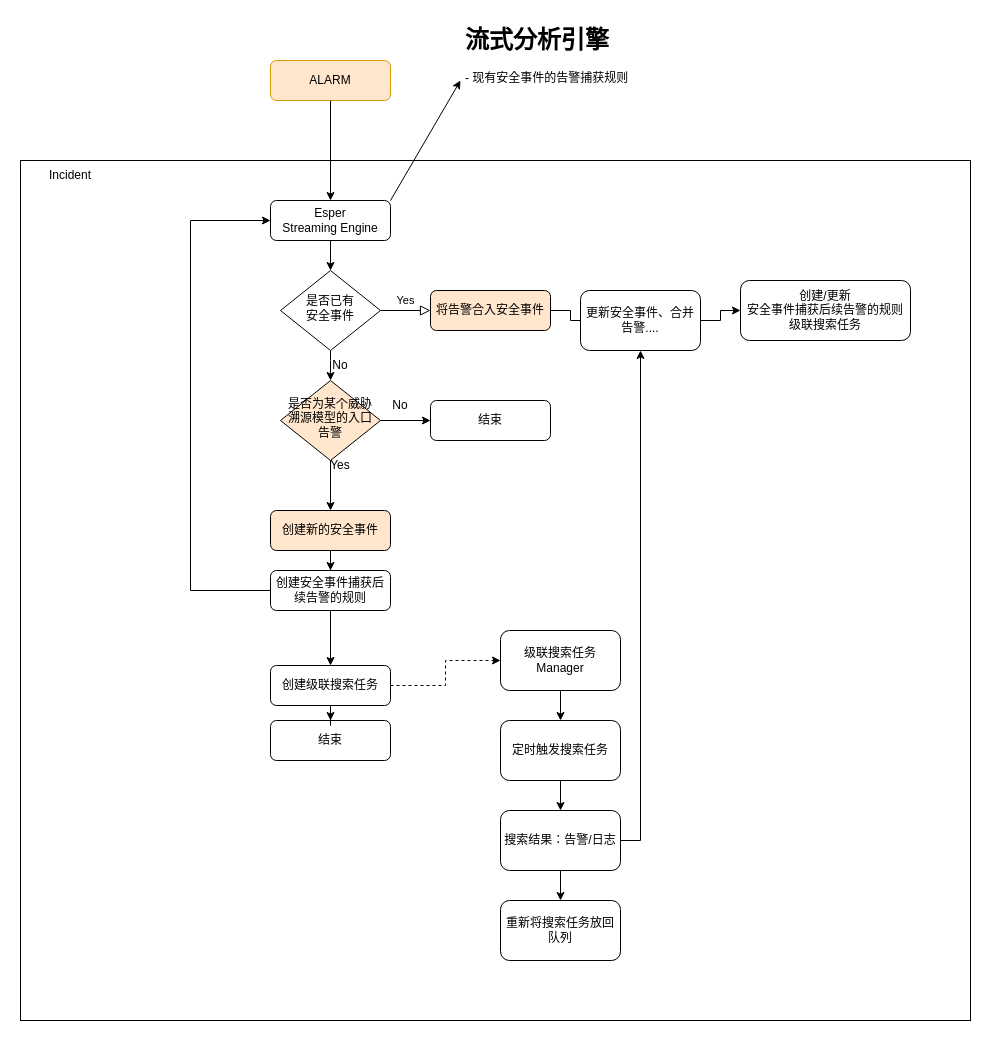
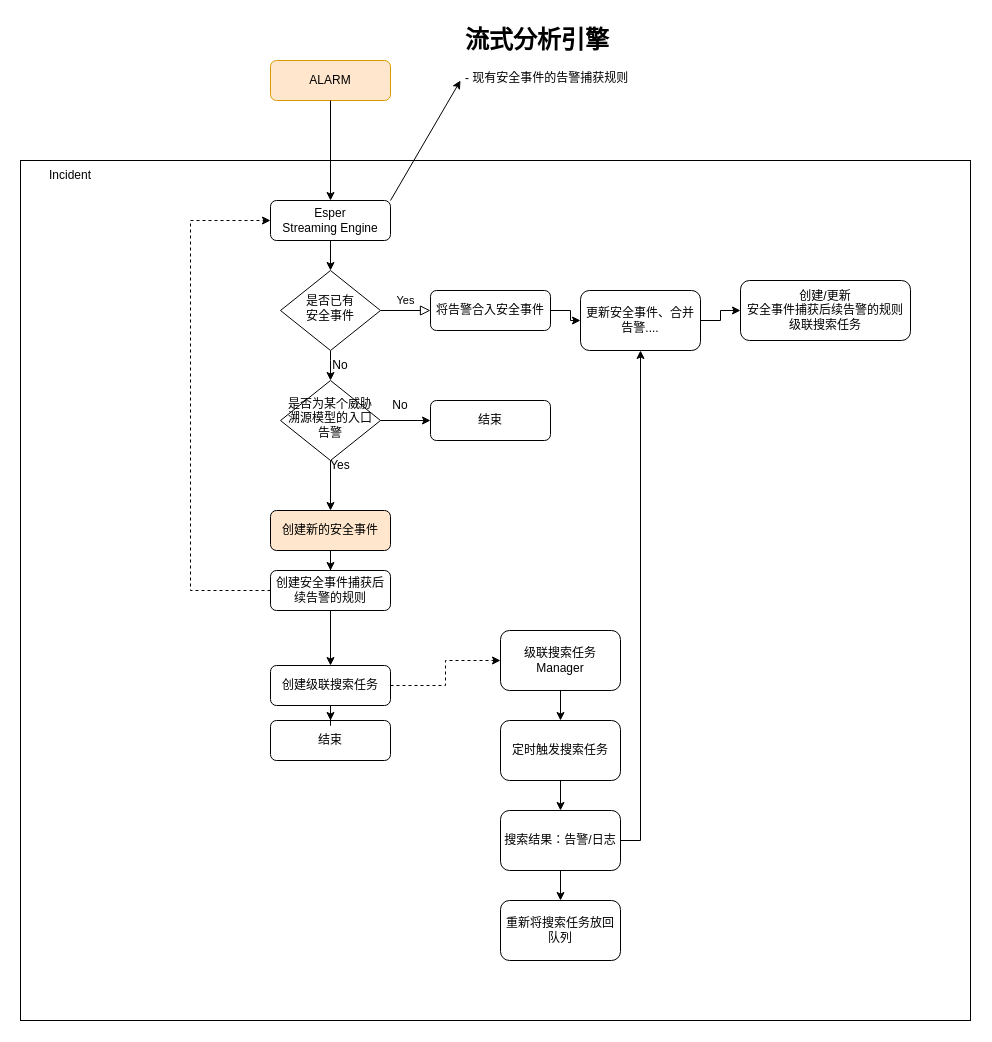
(491, 311) -> (491, 311)
(572, 321) -> (571, 319)
(191, 409) -> (191, 409)
(331, 421) -> (331, 421)
